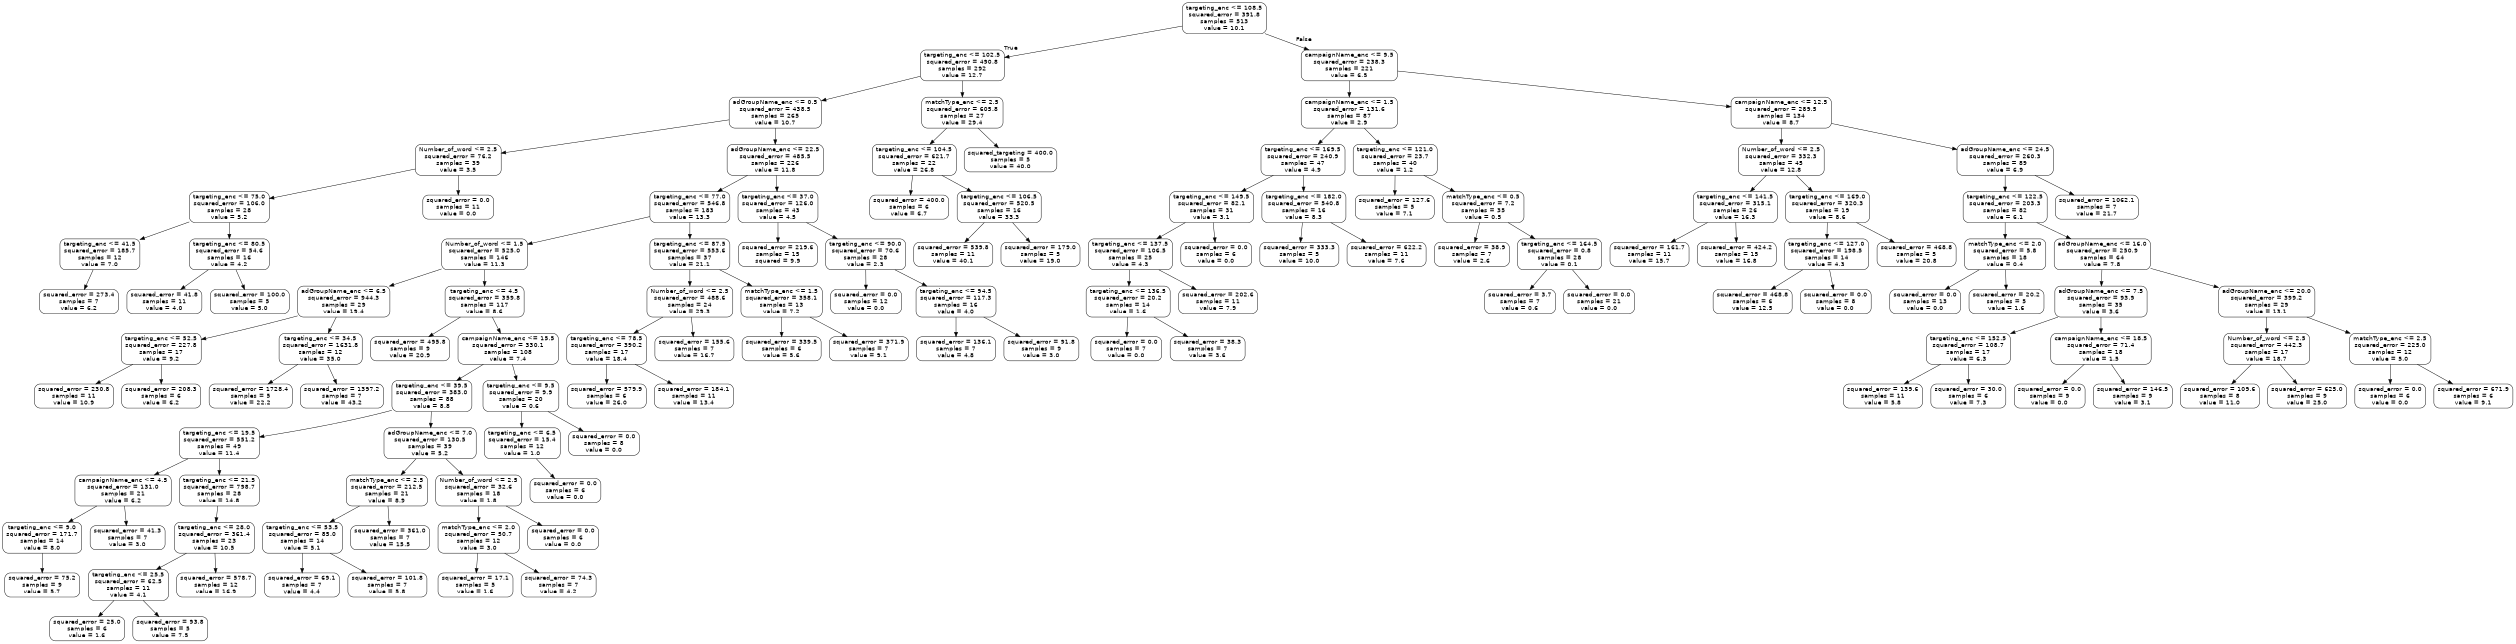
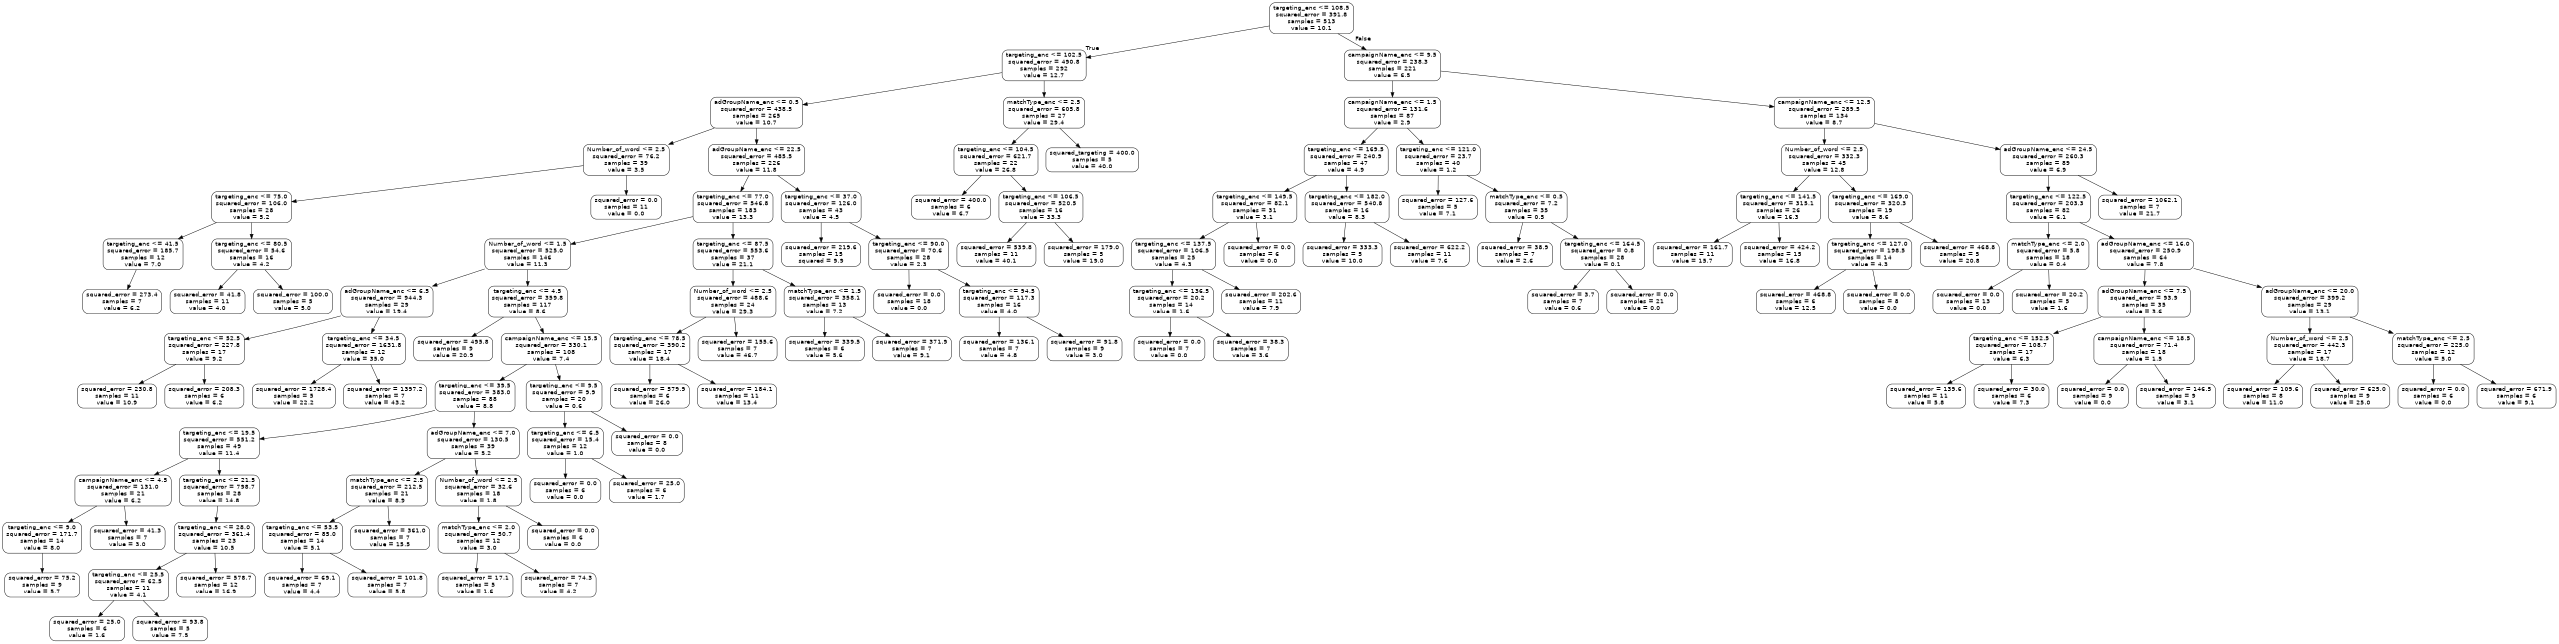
(866, 302) -> (909, 302)
(694, 349) -> (738, 349)
none -> (647, 491)
